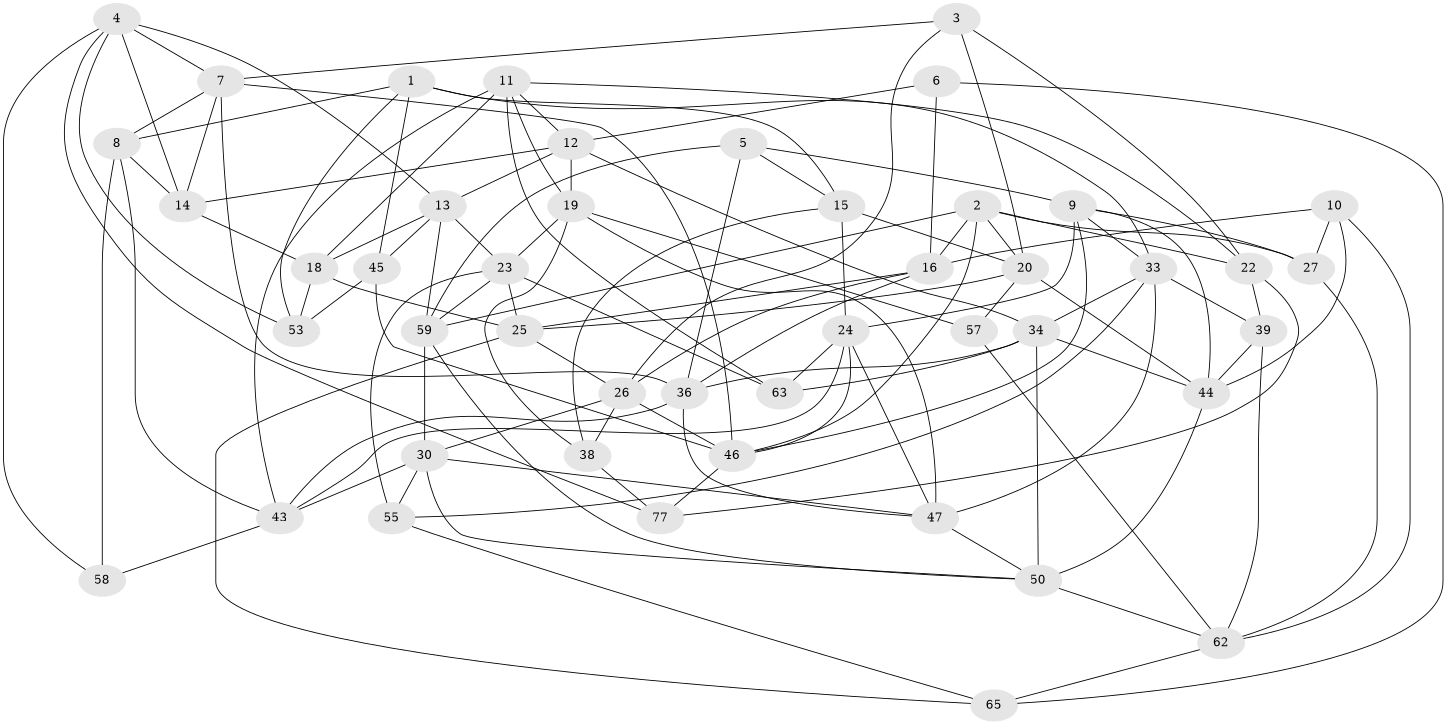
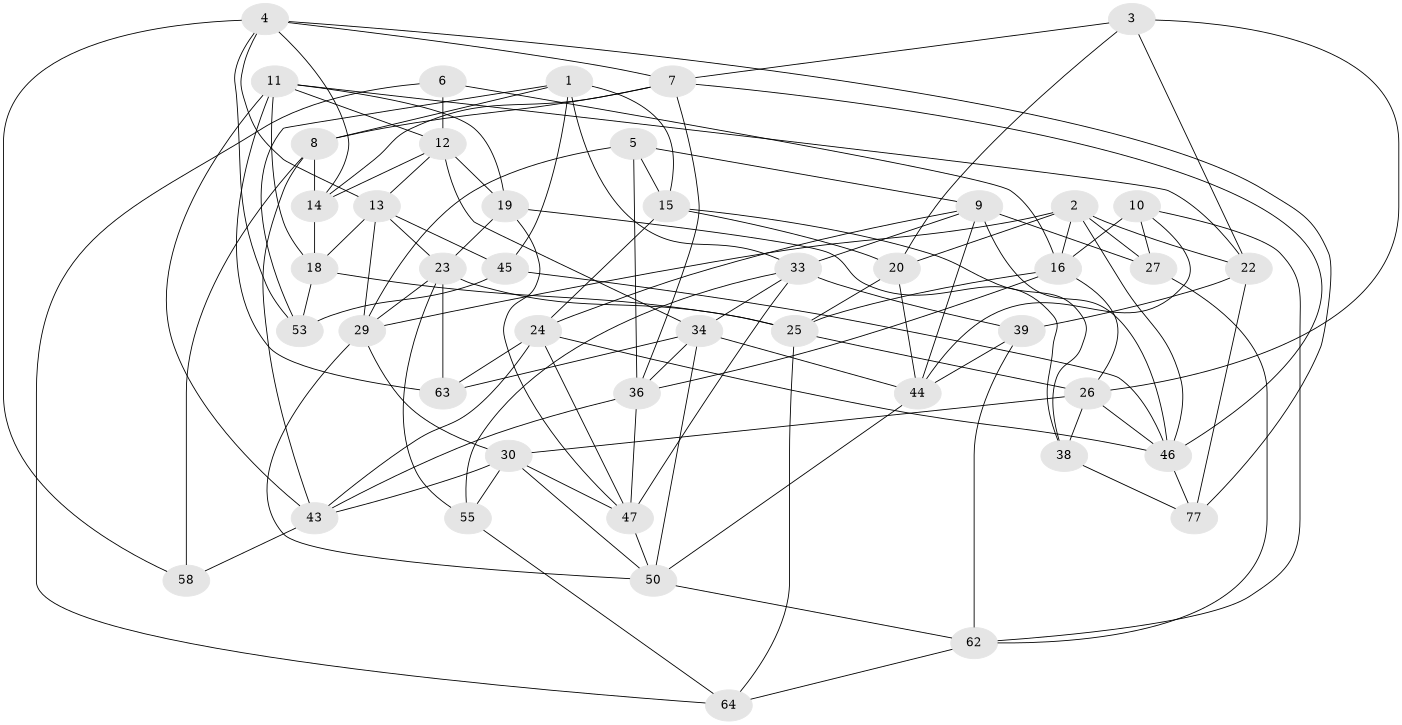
(425, 331) -> (362, 331)
(974, 331) -> none
(994, 705) -> (729, 705)
